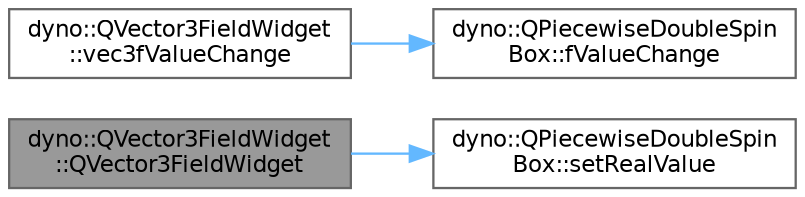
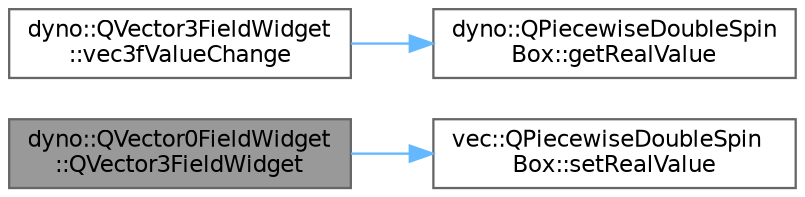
(615, 44) -> (615, 44)
(180, 154) -> (180, 154)
(615, 154) -> (615, 154)
